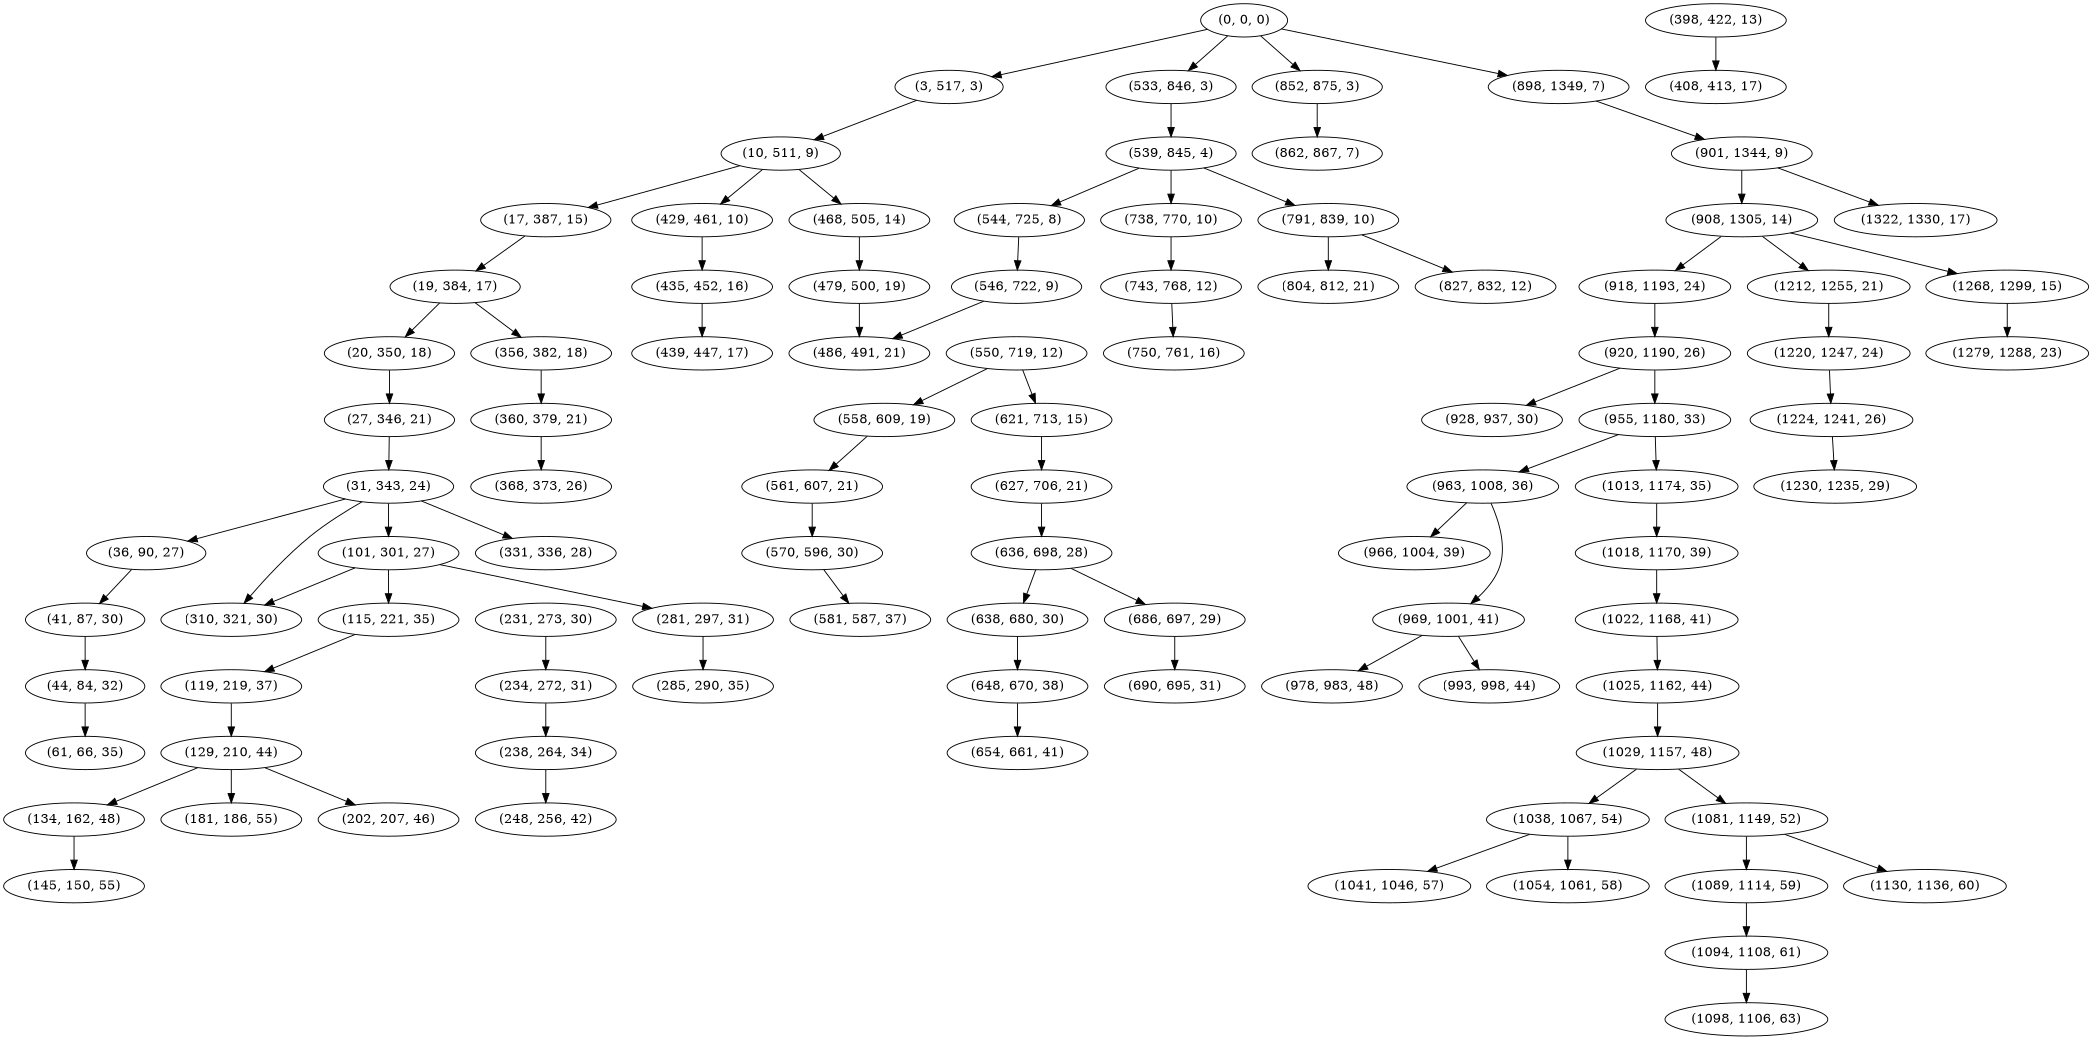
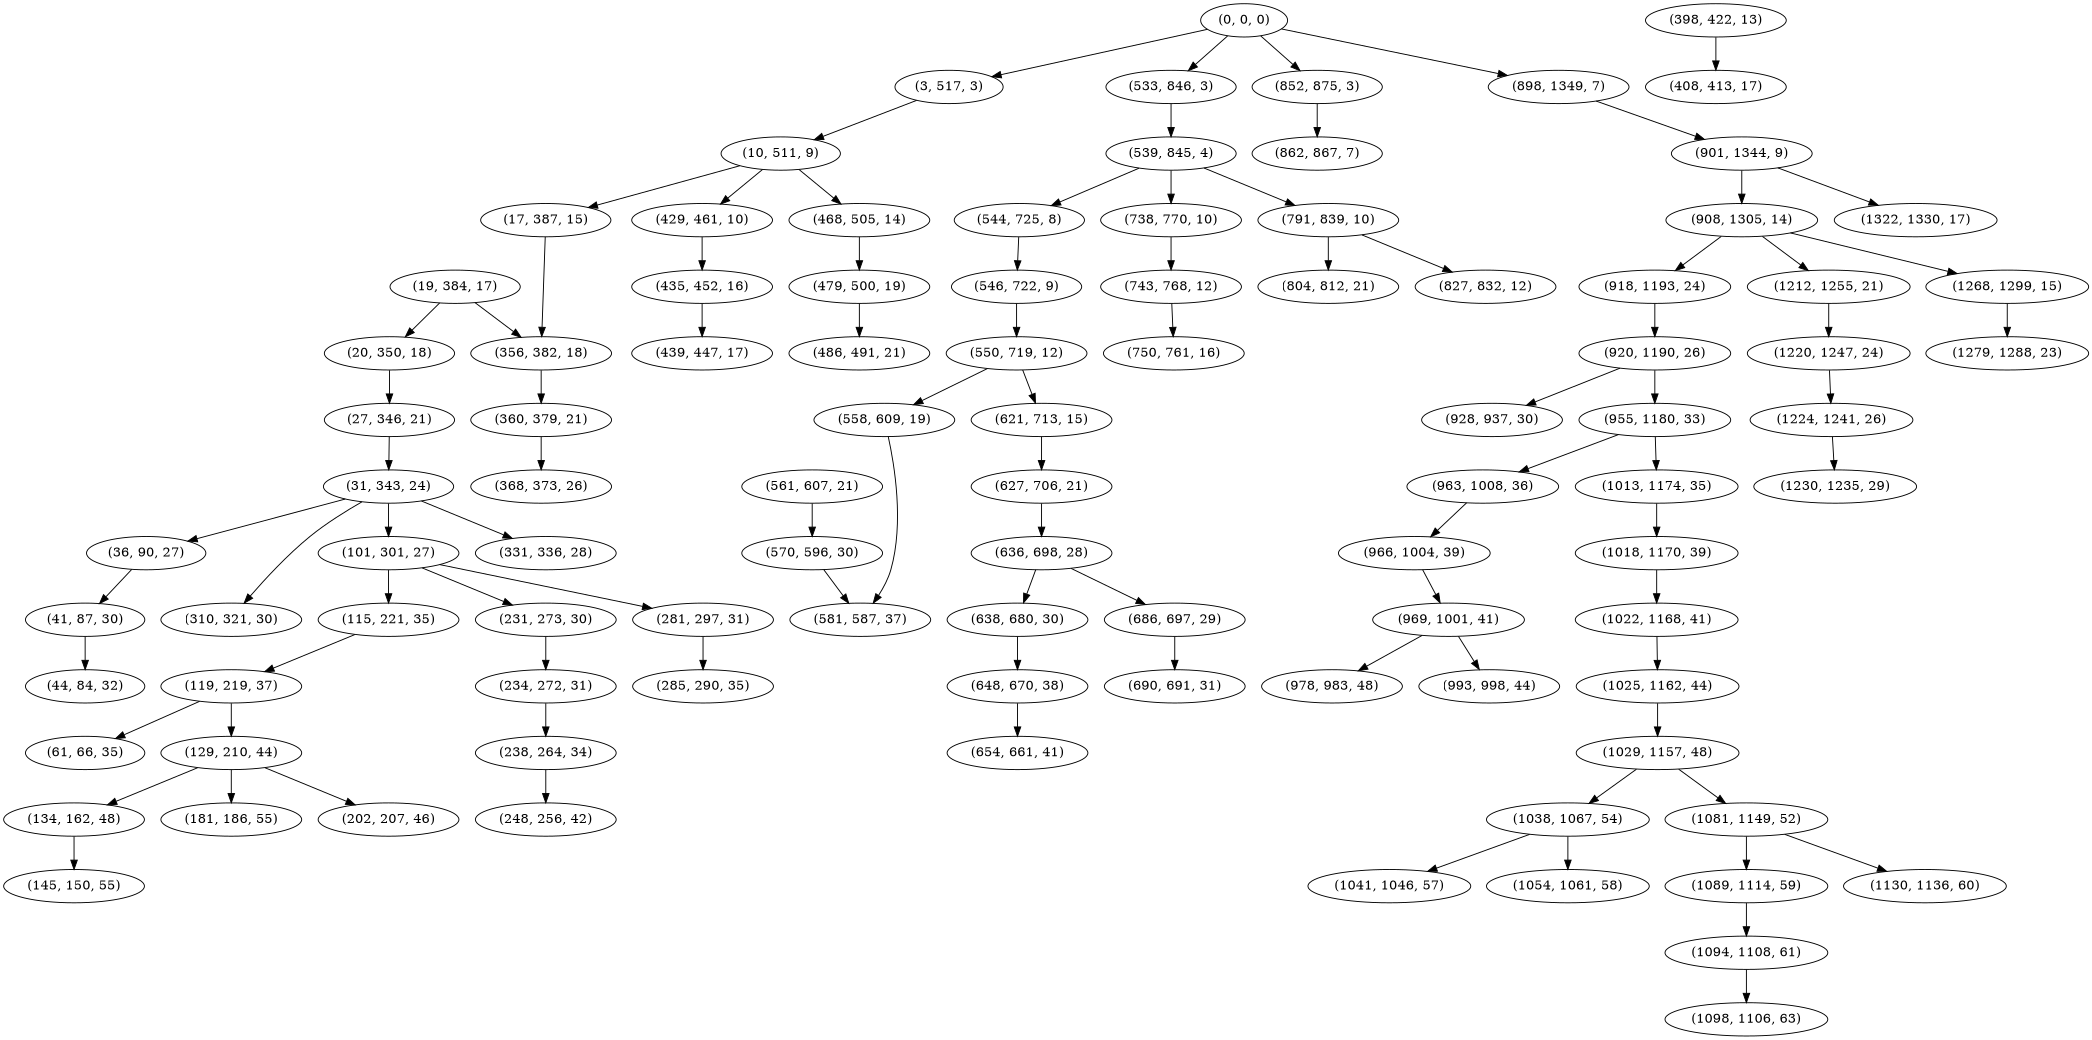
(504, 251) -> (544, 282)
(943, 318) -> (1017, 316)
(852, 450) -> (897, 517)
(1502, 553) -> (1429, 582)
(314, 585) -> (463, 585)
(1175, 686) -> (1175, 686)
(85, 715) -> (162, 718)
